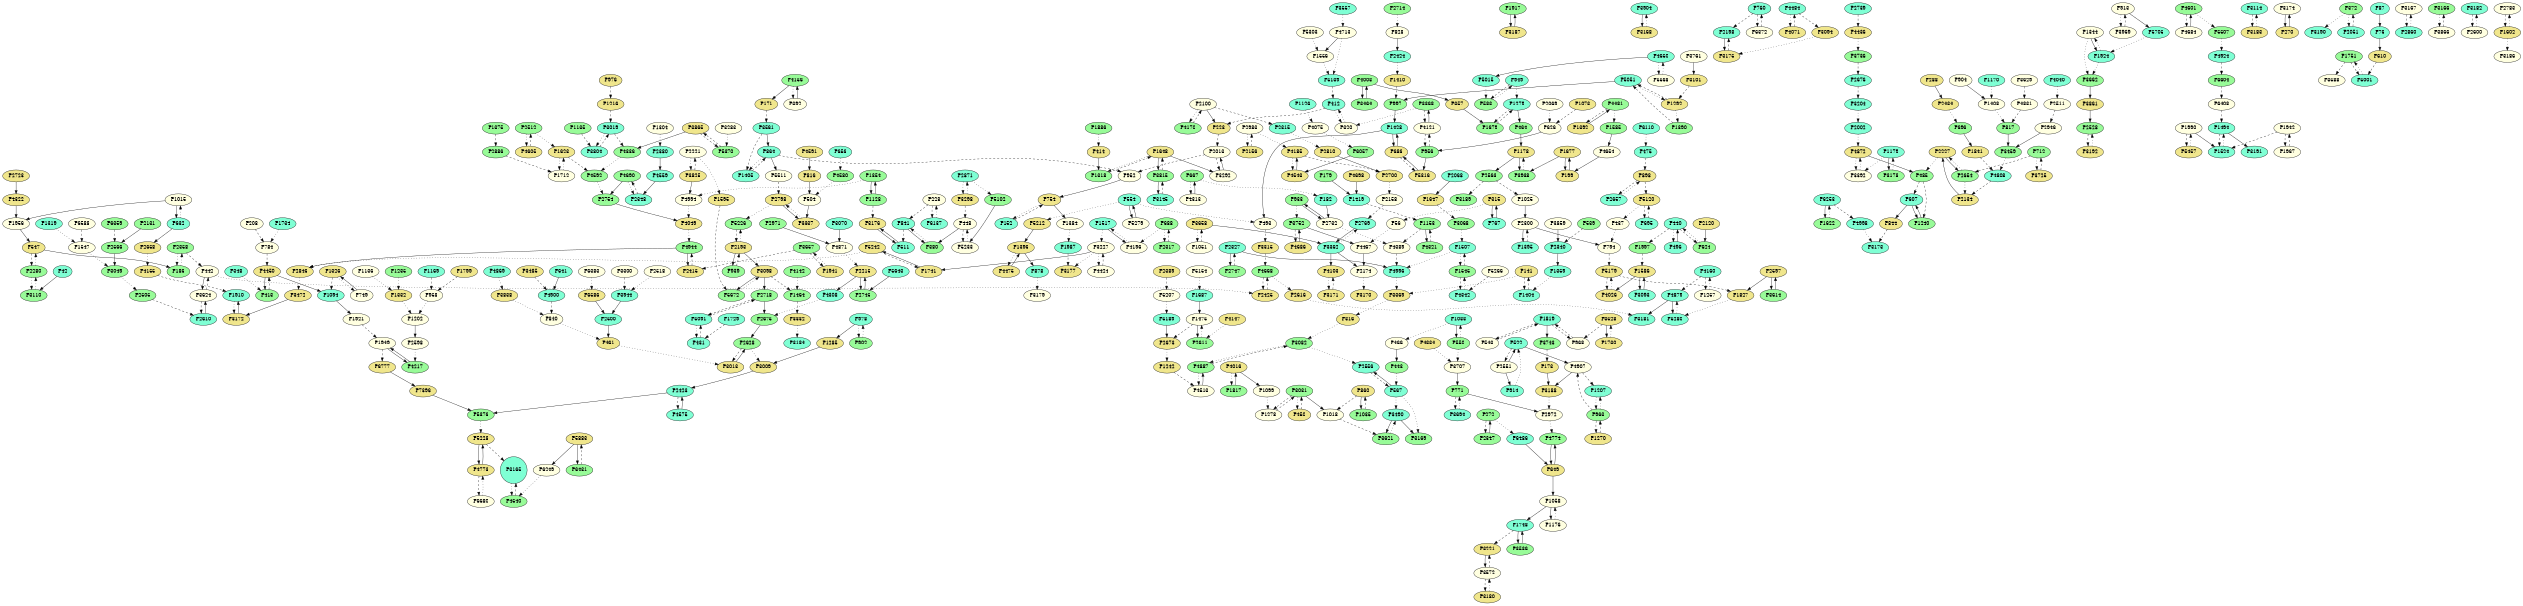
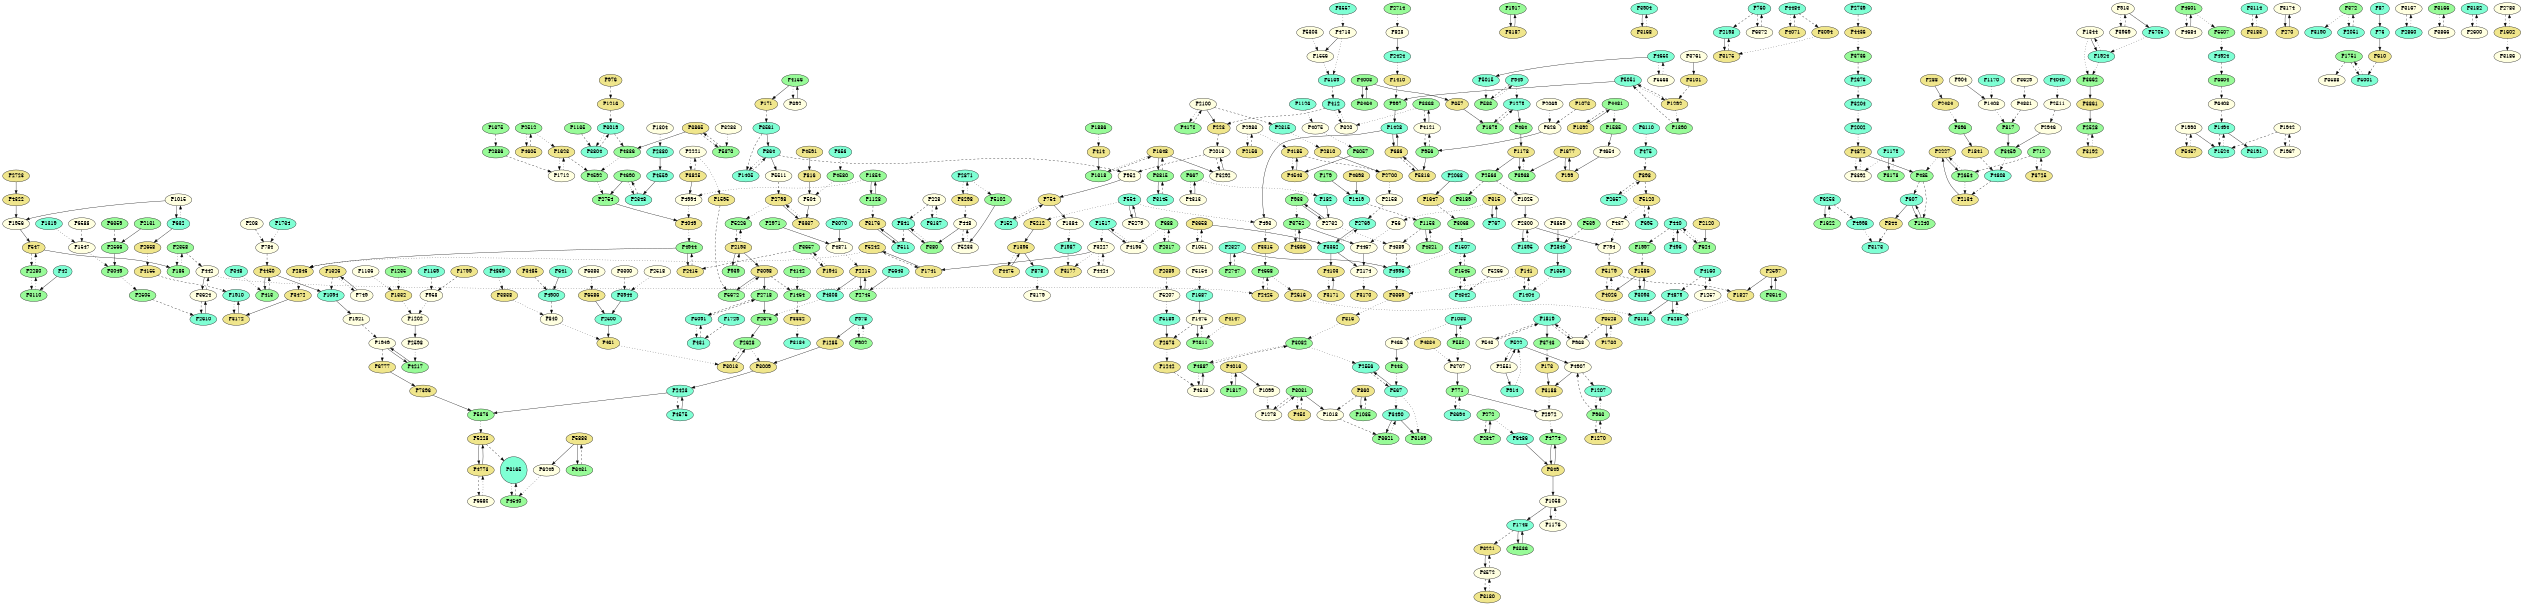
(1333, 285) -> (1333, 285)
